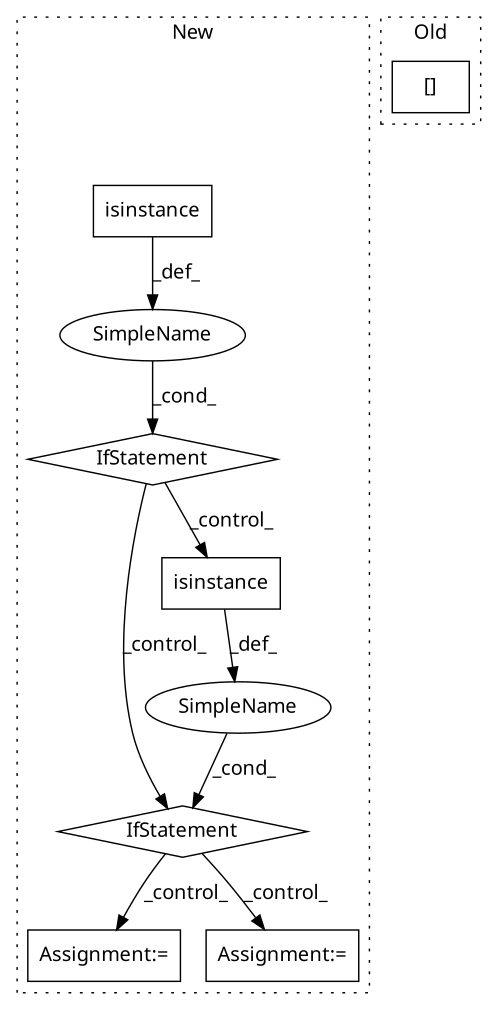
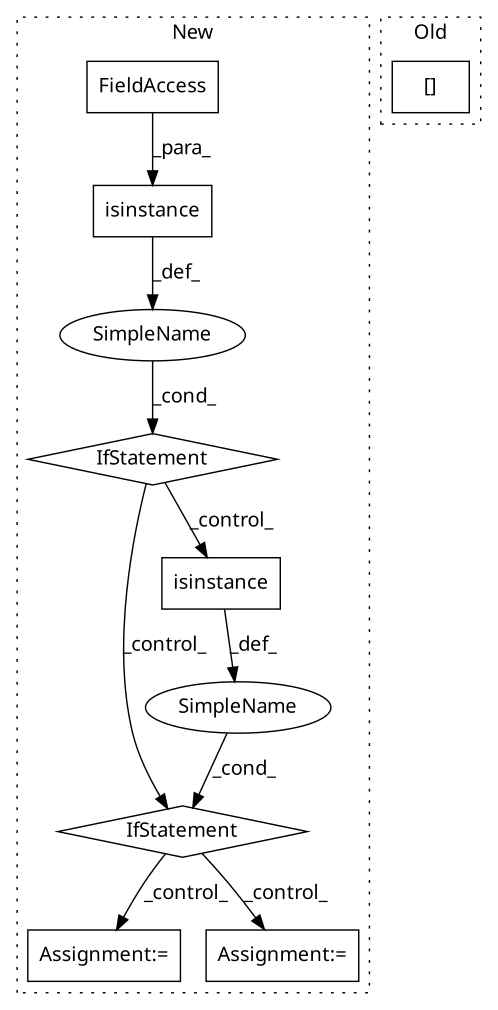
none -> (153, 87)
